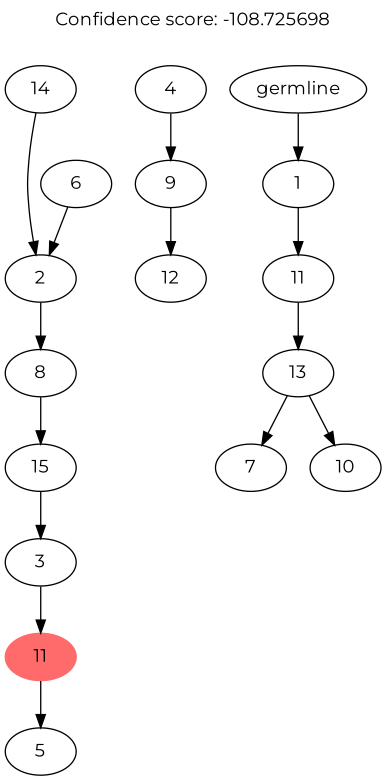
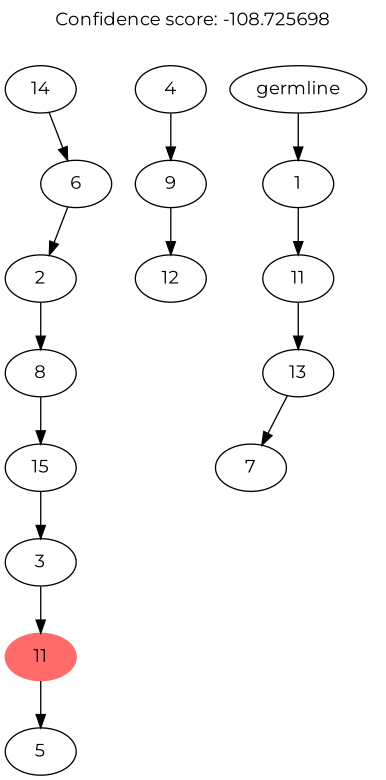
(28, 177) -> (56, 130)
(346, 468) -> none
